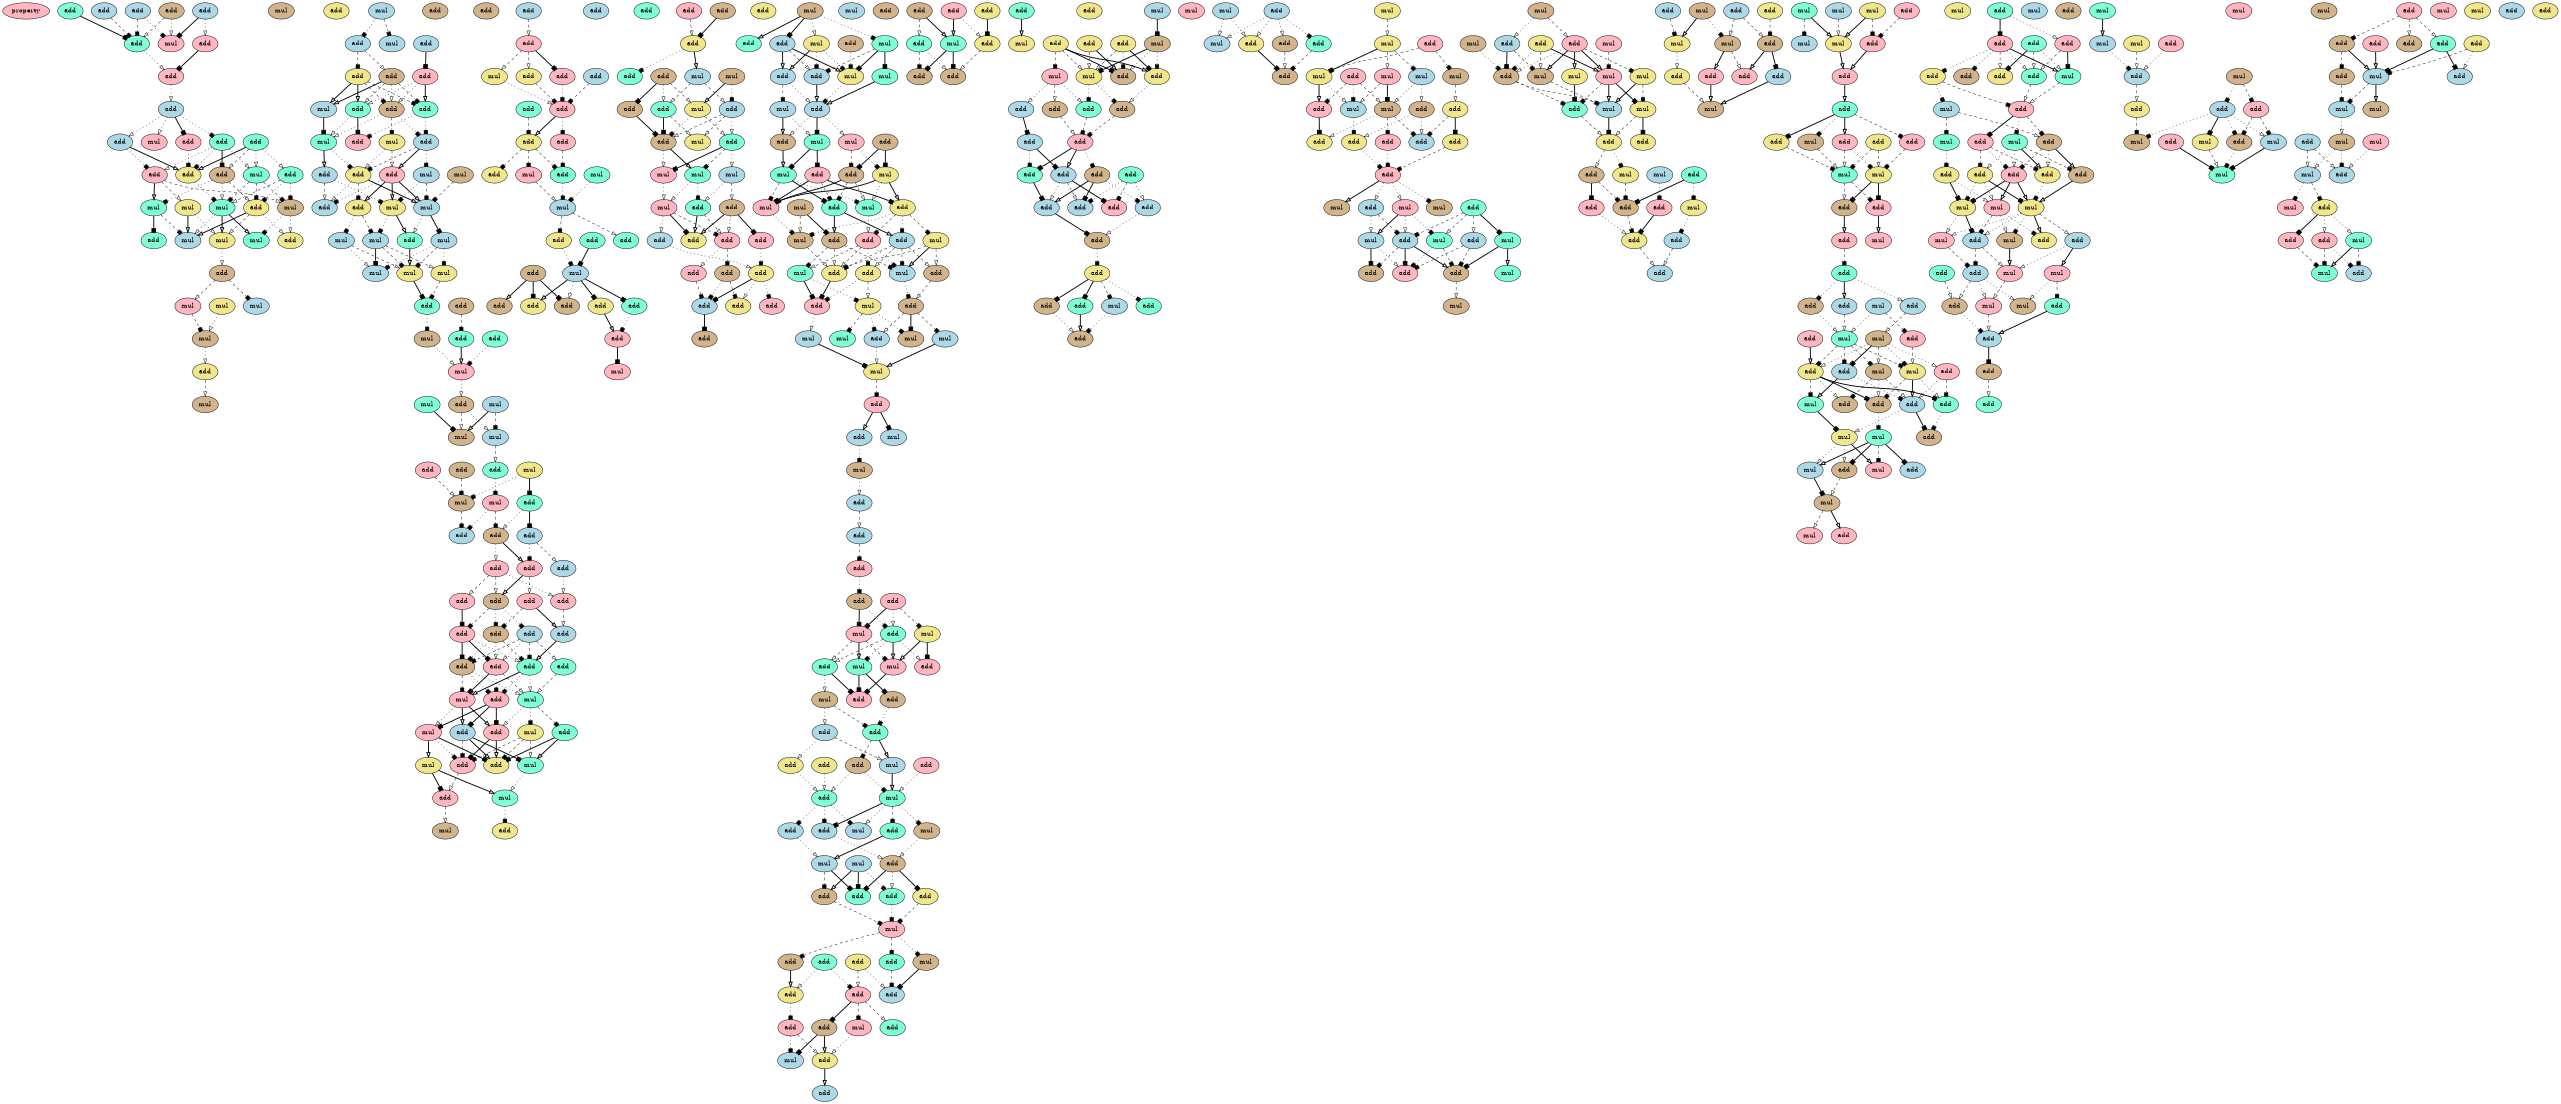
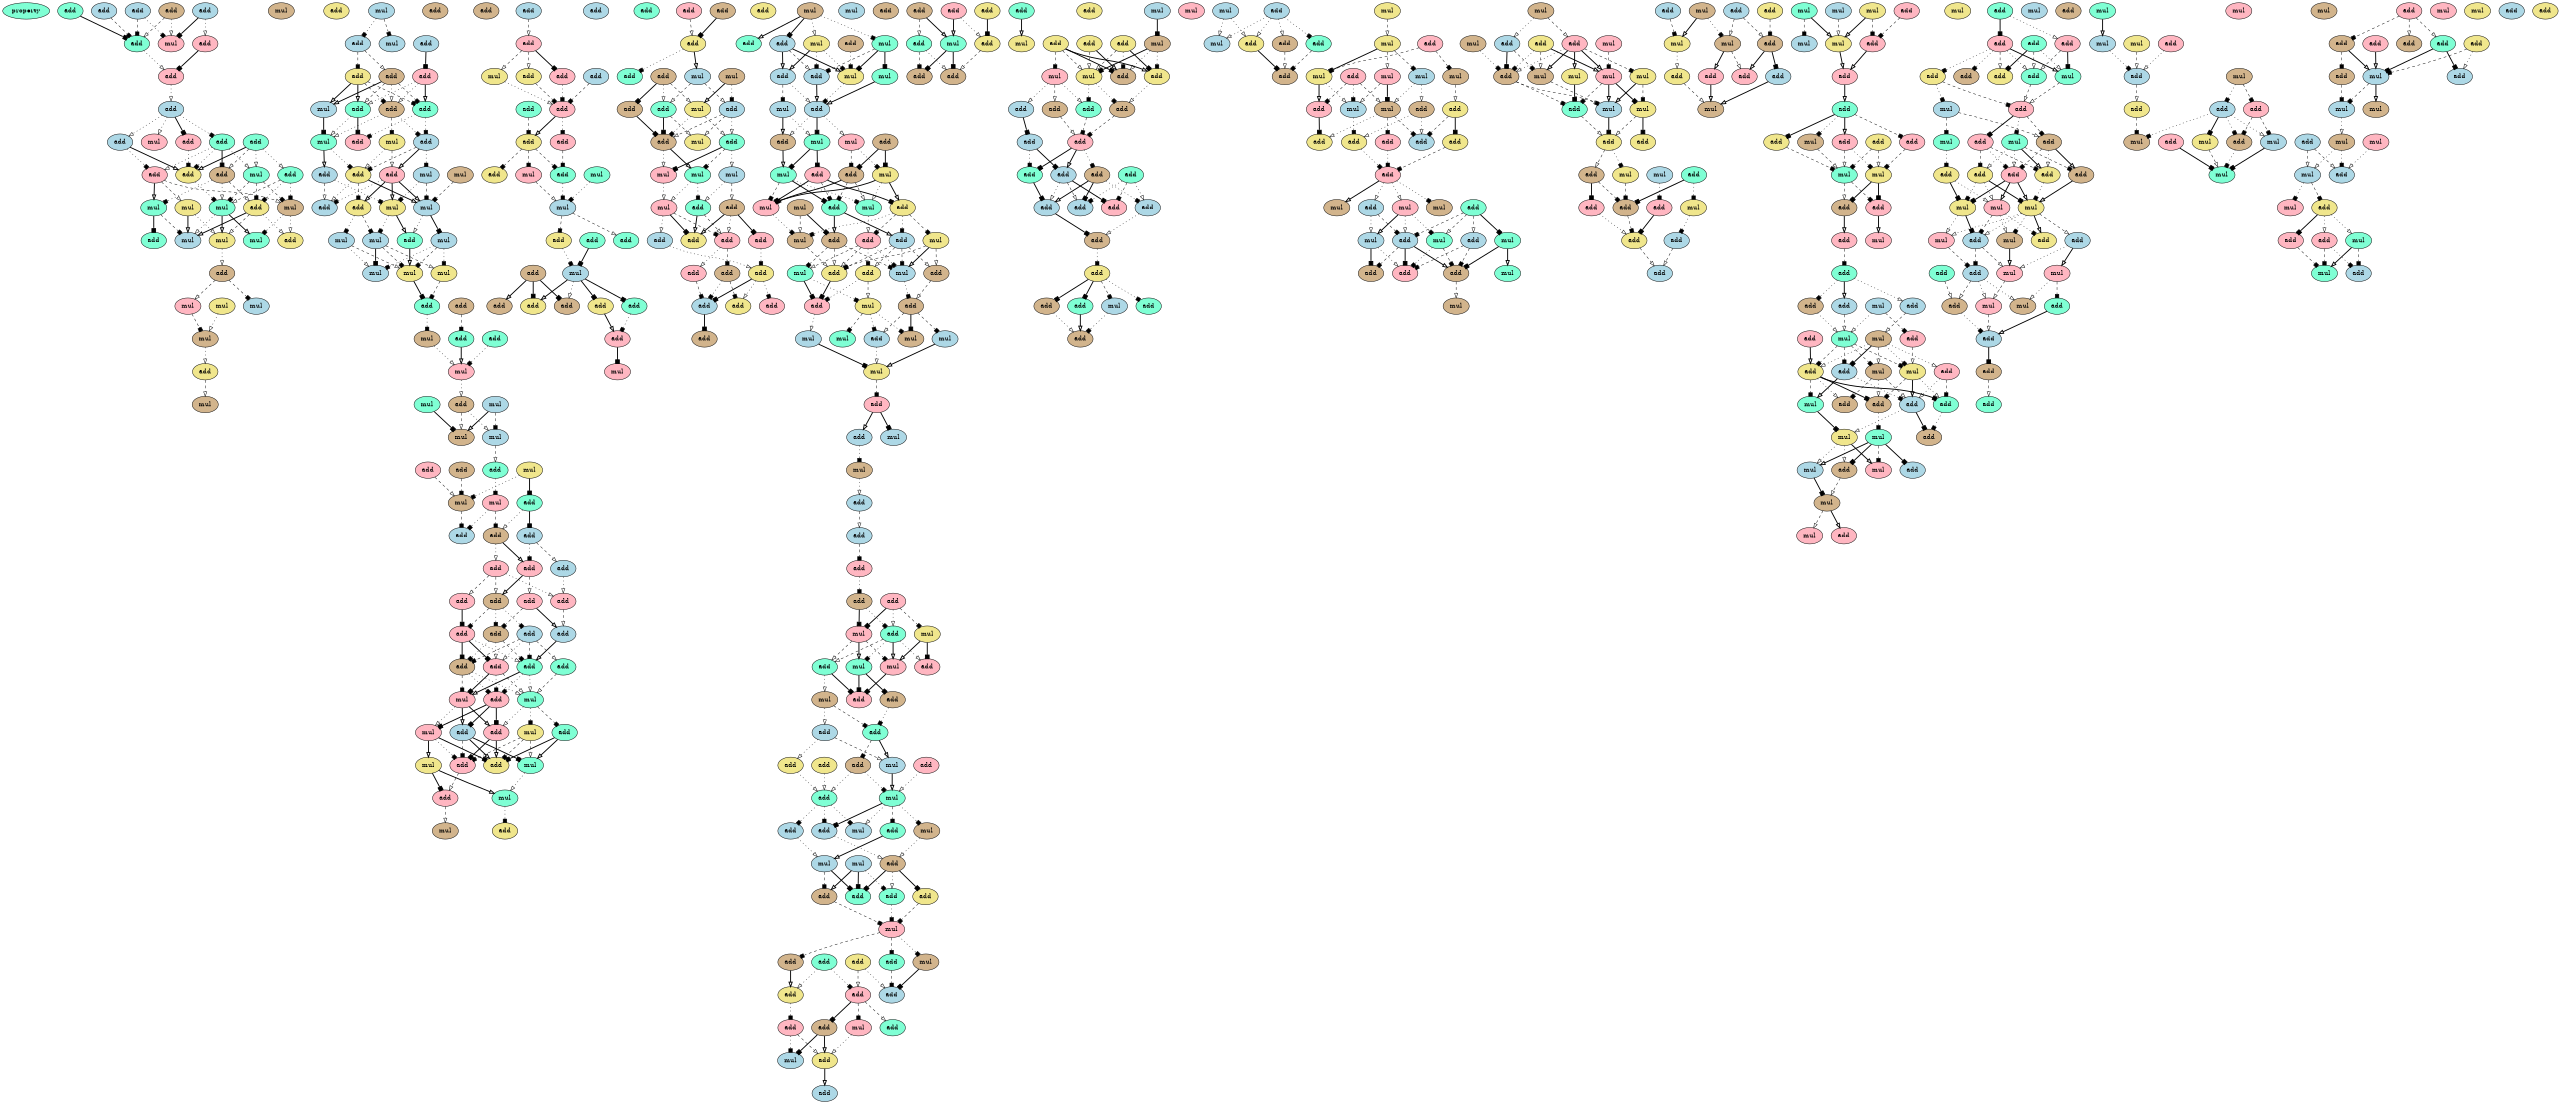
(26, 11) -> (26, 11)
